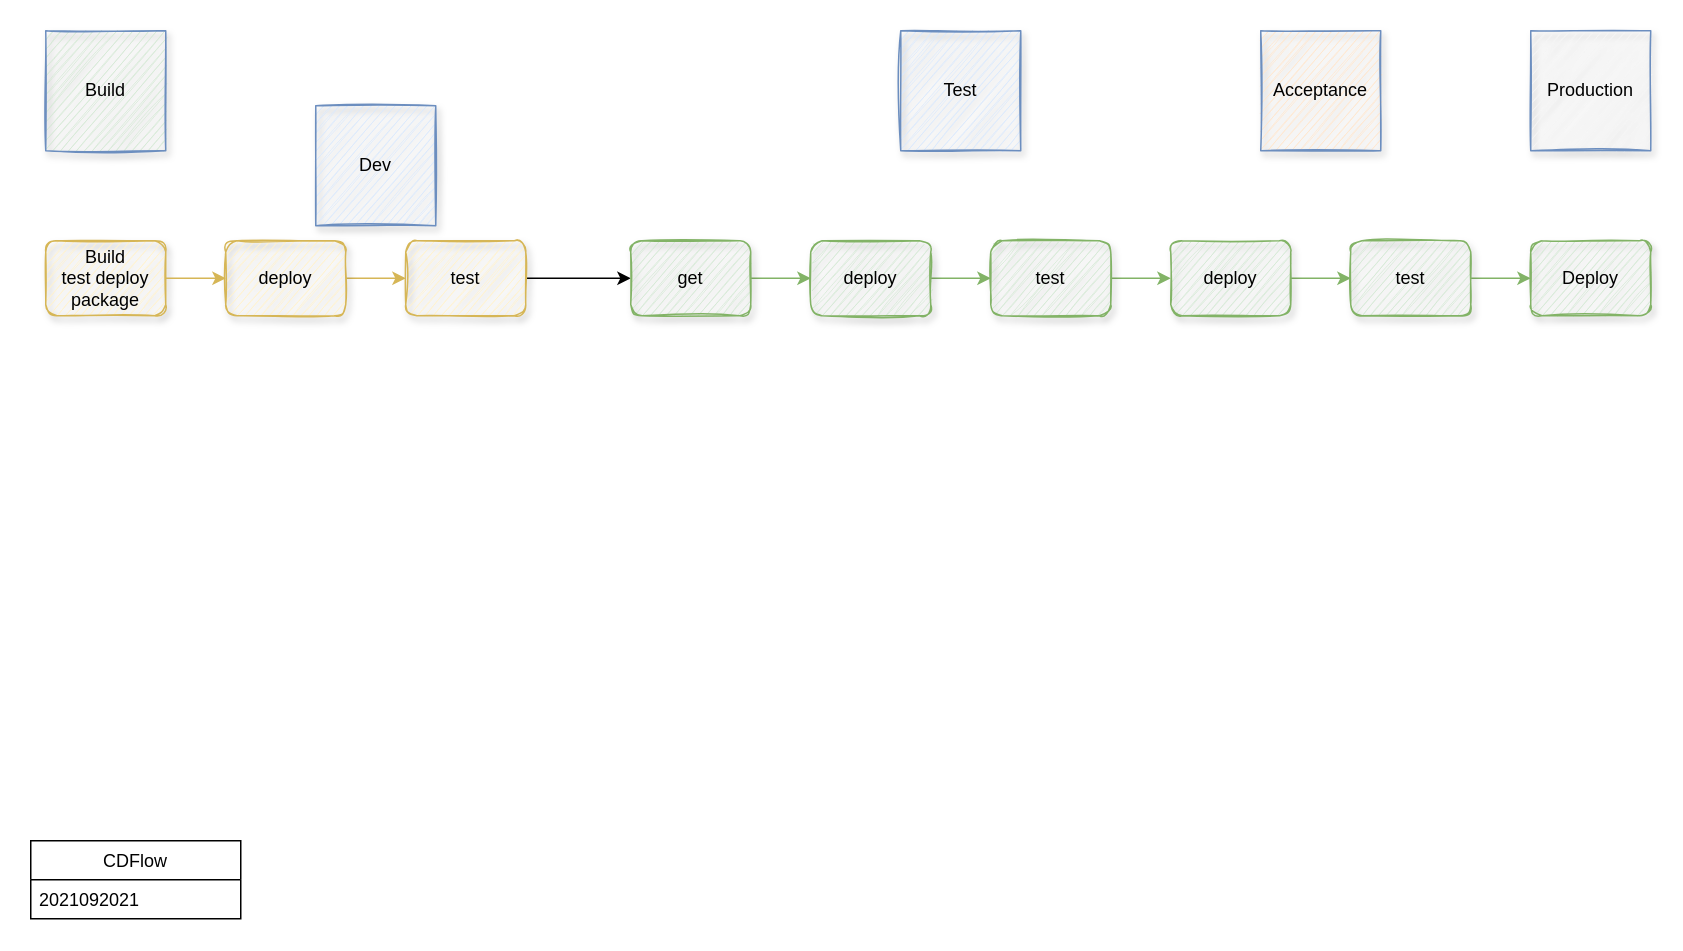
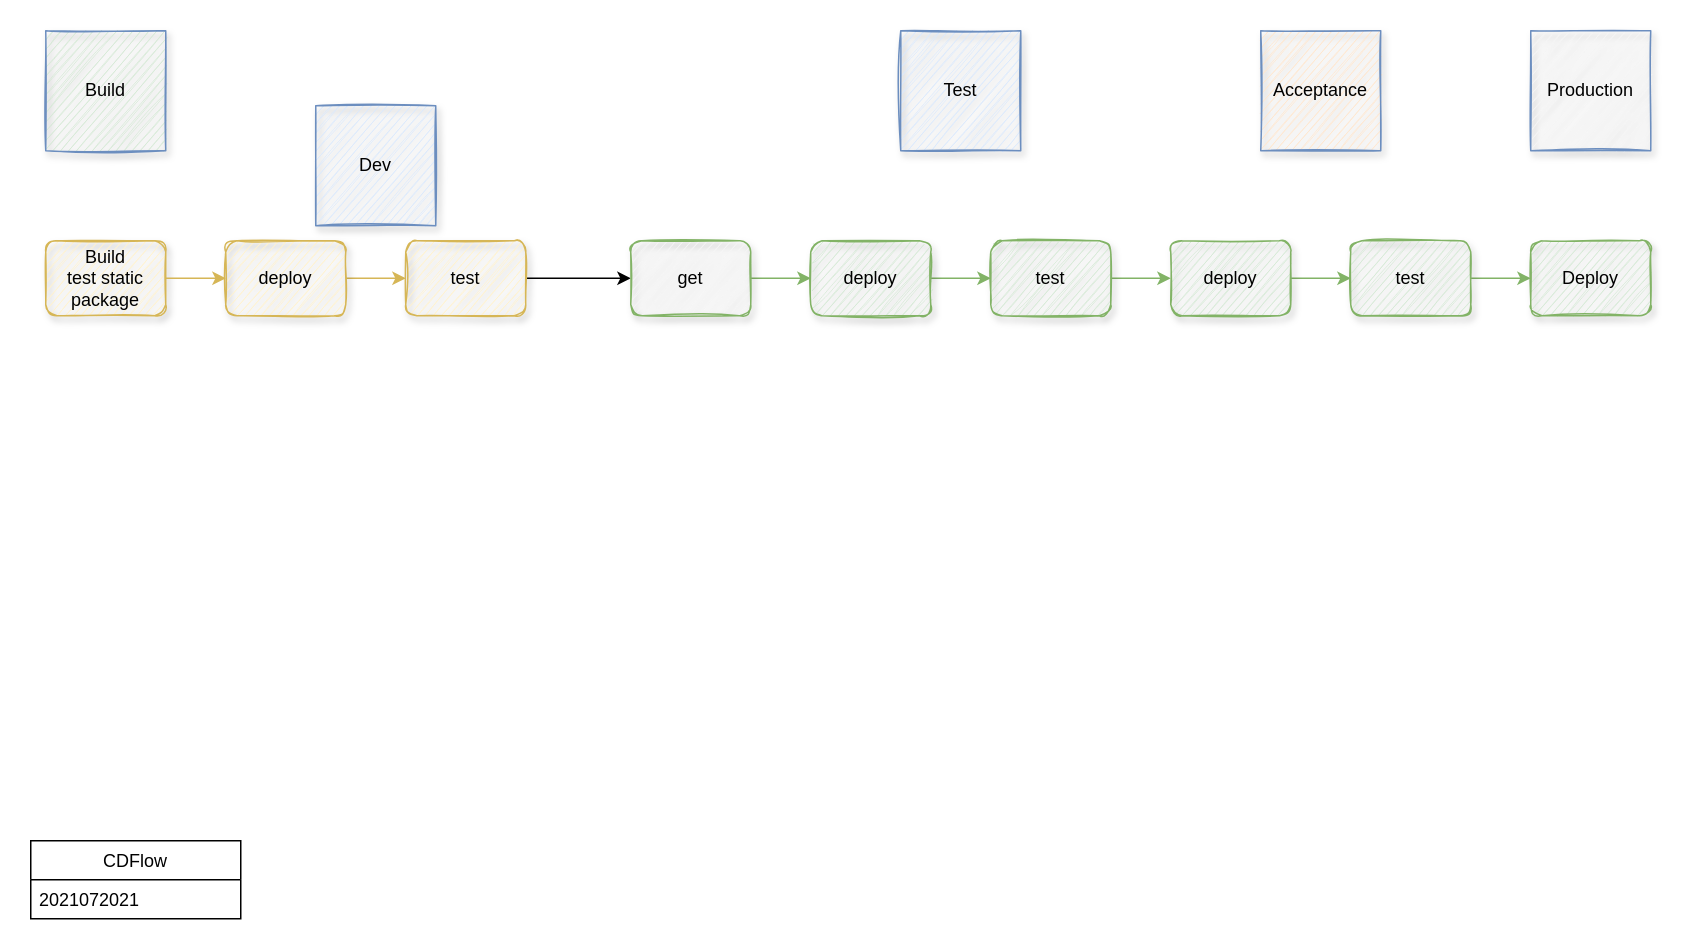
(106, 278) -> (106, 278)
(691, 278) -> (691, 278)
(89, 900) -> (89, 900)
